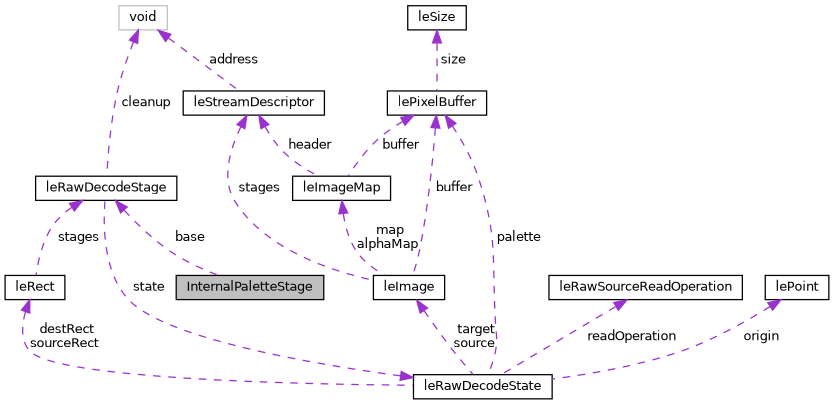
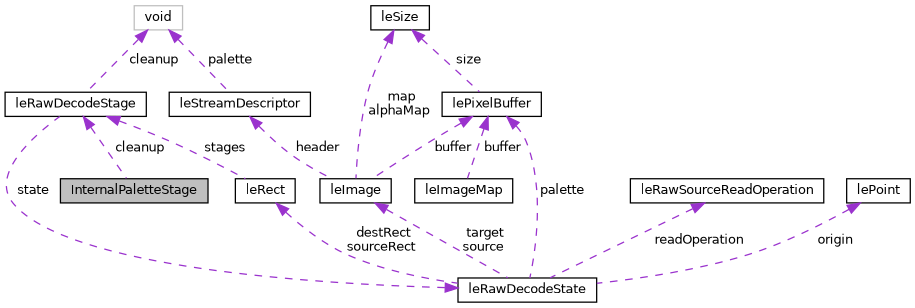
(232, 60) -> (228, 60)
(288, 156) -> none
(258, 188) -> (316, 148)
(188, 238) -> (138, 148)
(356, 250) -> (364, 108)
